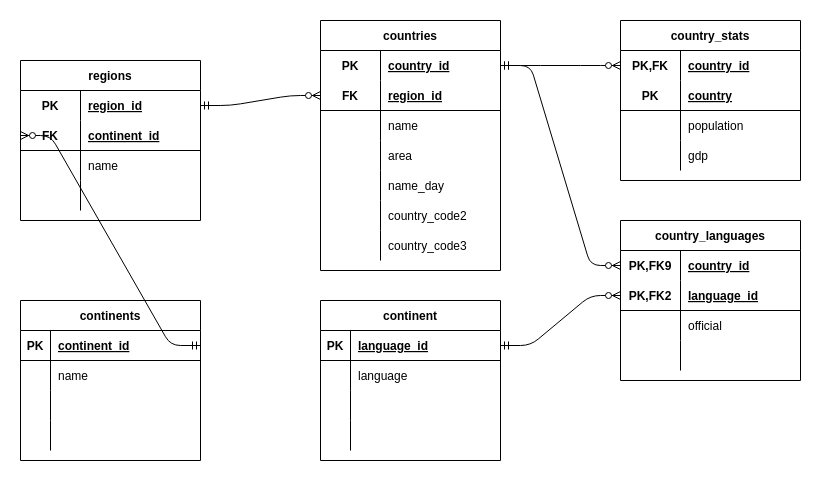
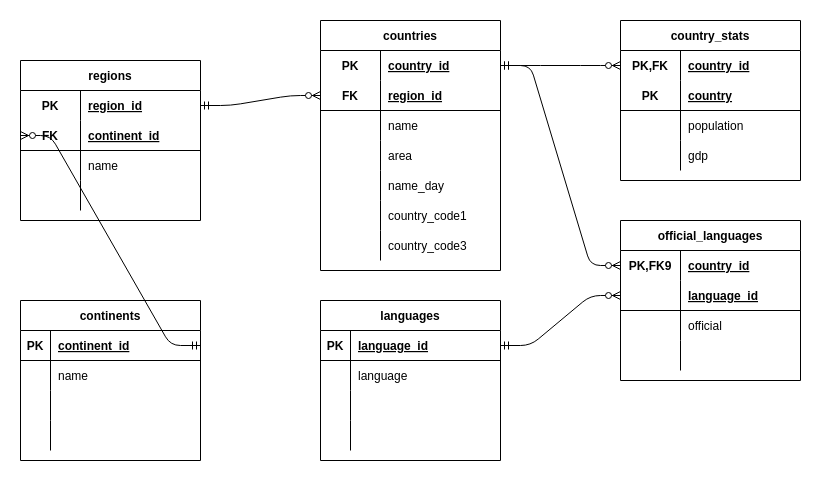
(432, 216) -> (432, 216)
(710, 236) -> (710, 236)
(651, 296) -> none
(410, 316) -> (410, 316)
